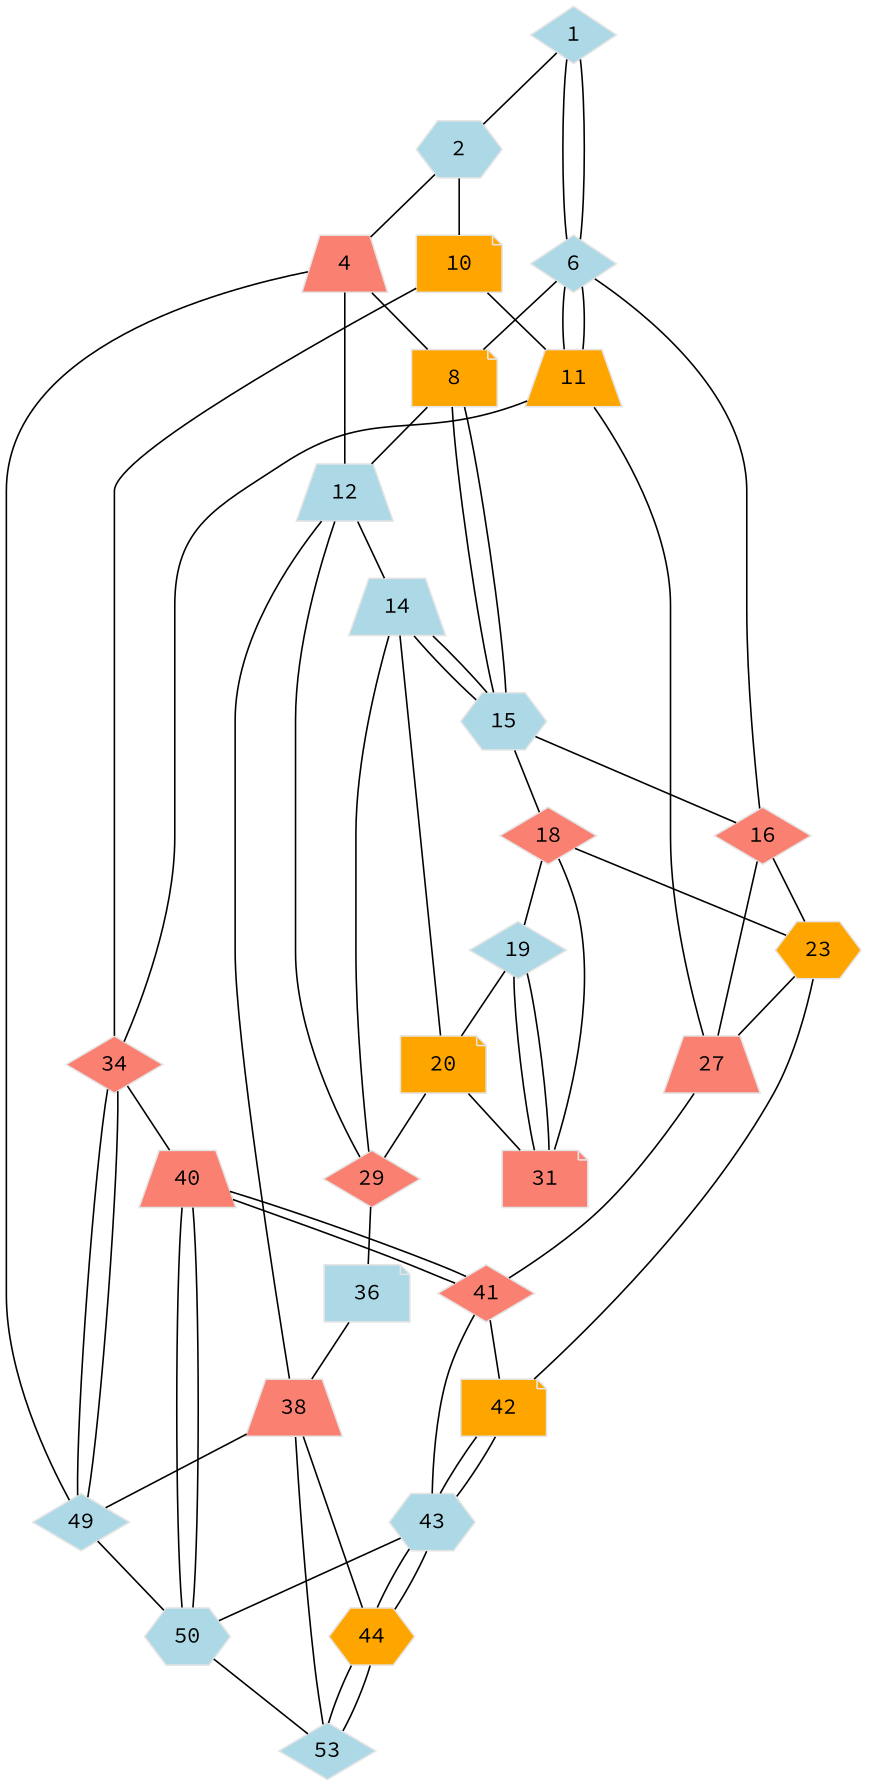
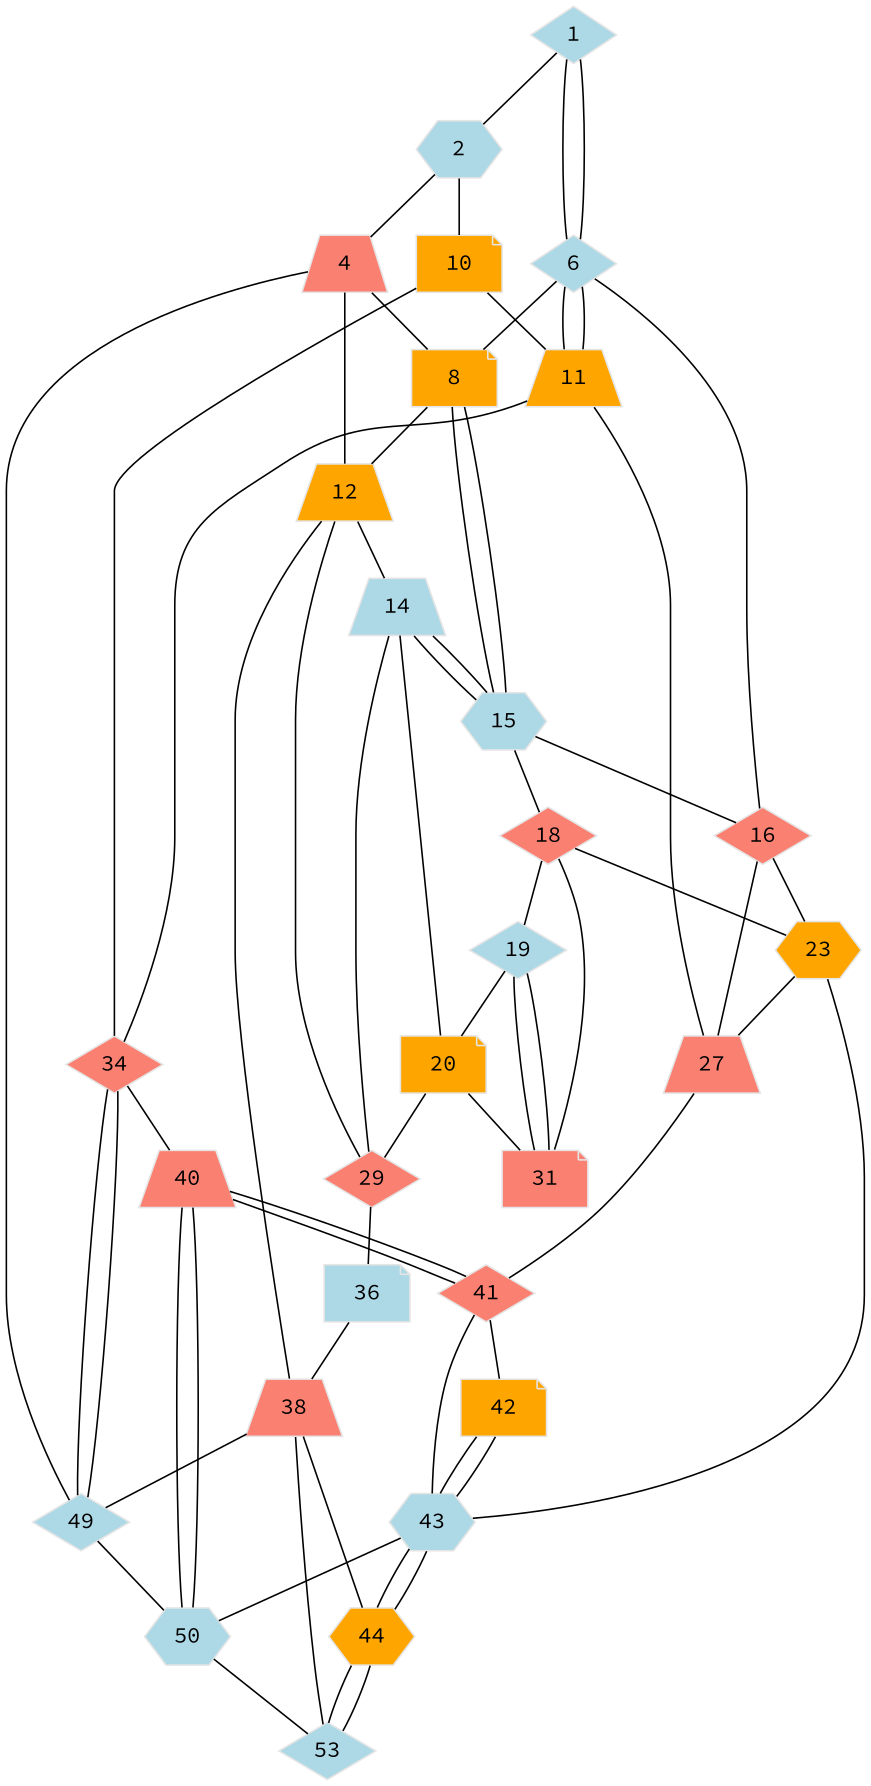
(345, 493) -> (345, 493)
(703, 1198) -> (838, 1374)
